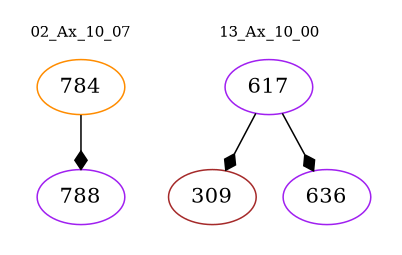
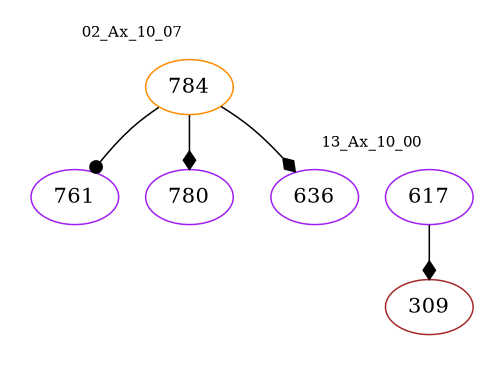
(293, 134) -> (269, 143)
none -> (75, 197)
(81, 197) -> (189, 197)
